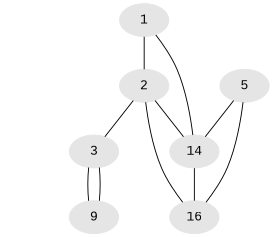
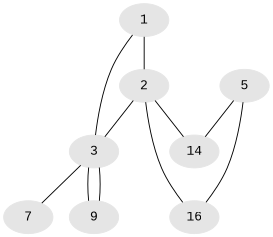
(182, 82) -> (107, 82)
(194, 184) -> none
none -> (28, 217)
